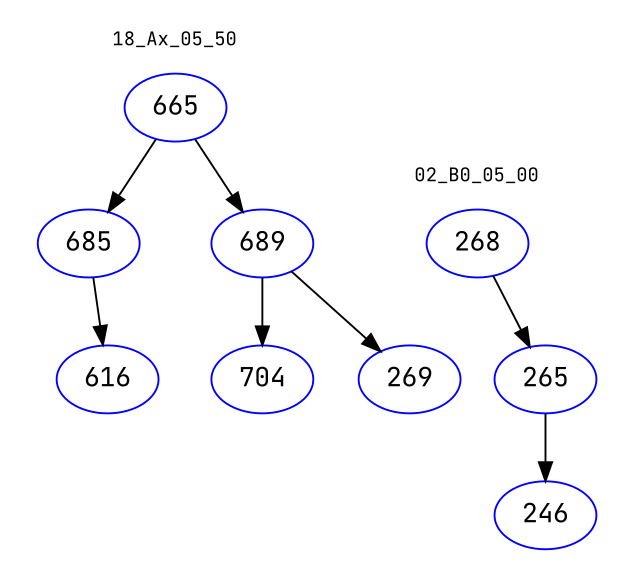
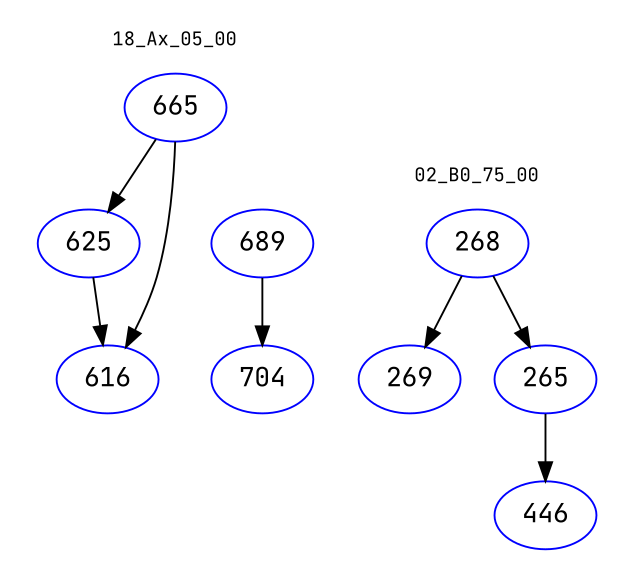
(176, 41) -> (176, 41)
(214, 167) -> (166, 238)
(478, 176) -> (478, 176)
(89, 243) -> (89, 243)
(316, 293) -> (448, 303)
(545, 515) -> (545, 515)
